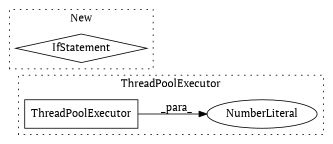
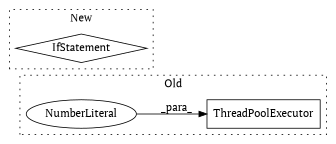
(171, 84) -> (173, 84)
(168, 114) -> (168, 114)
